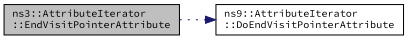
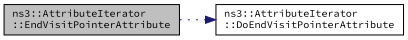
(310, 20) -> (310, 20)
